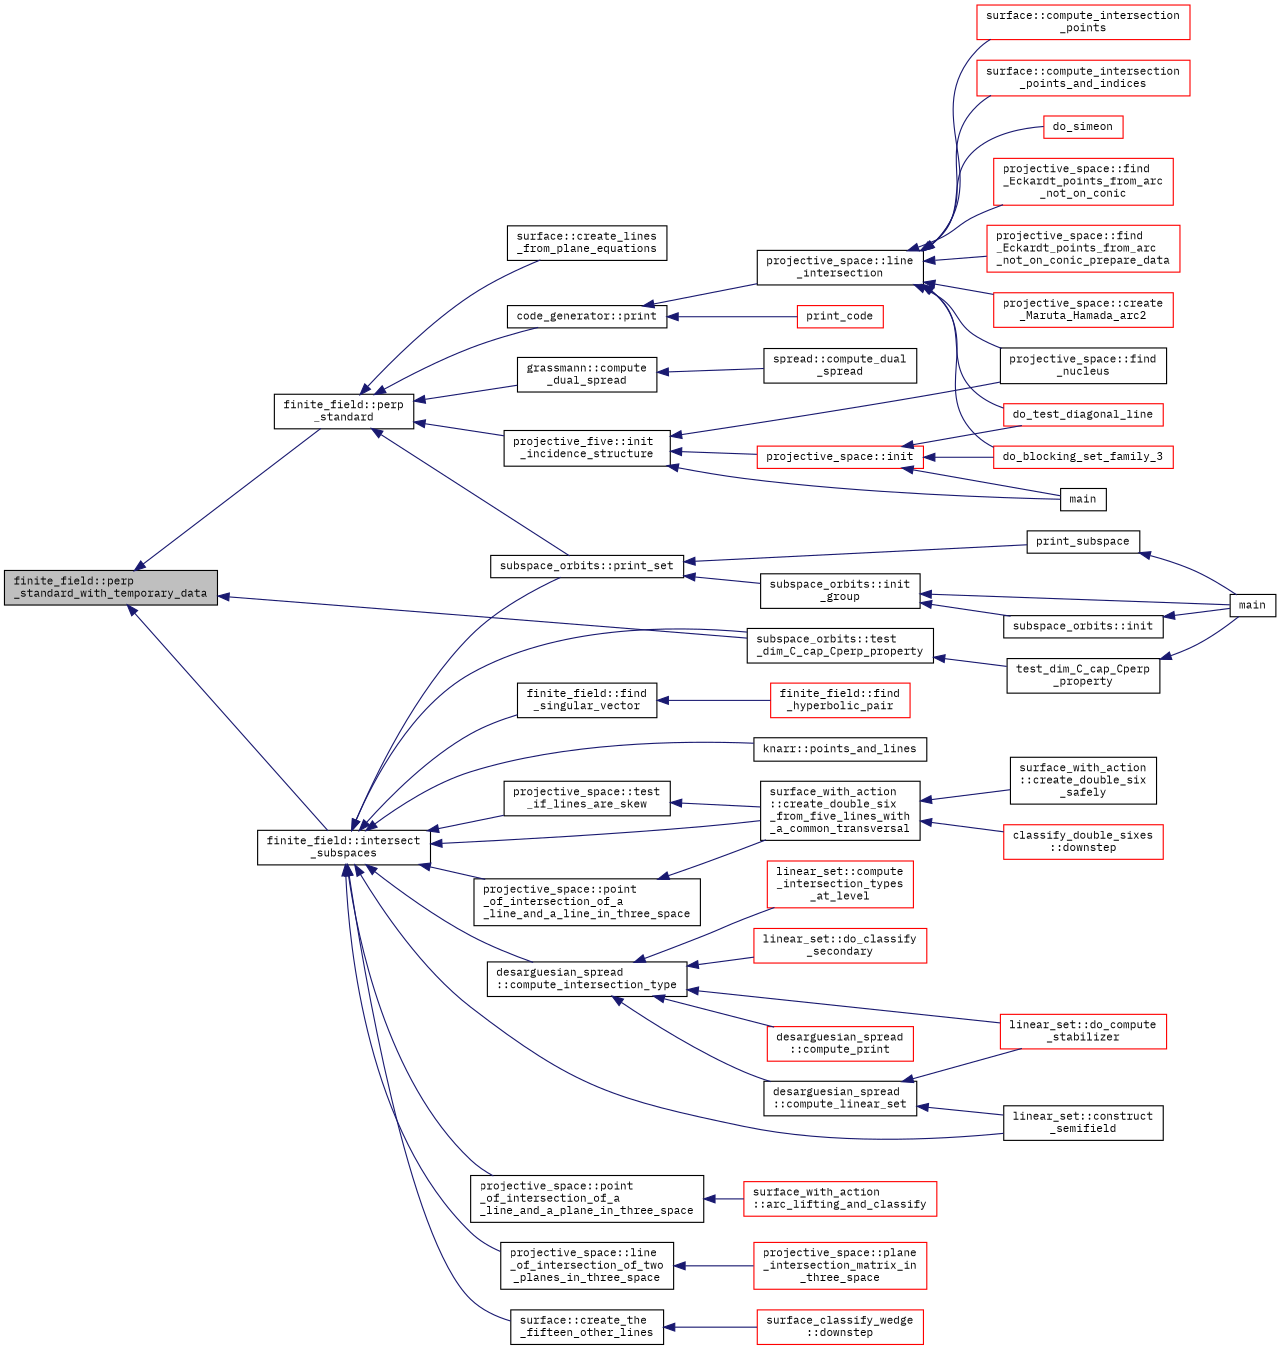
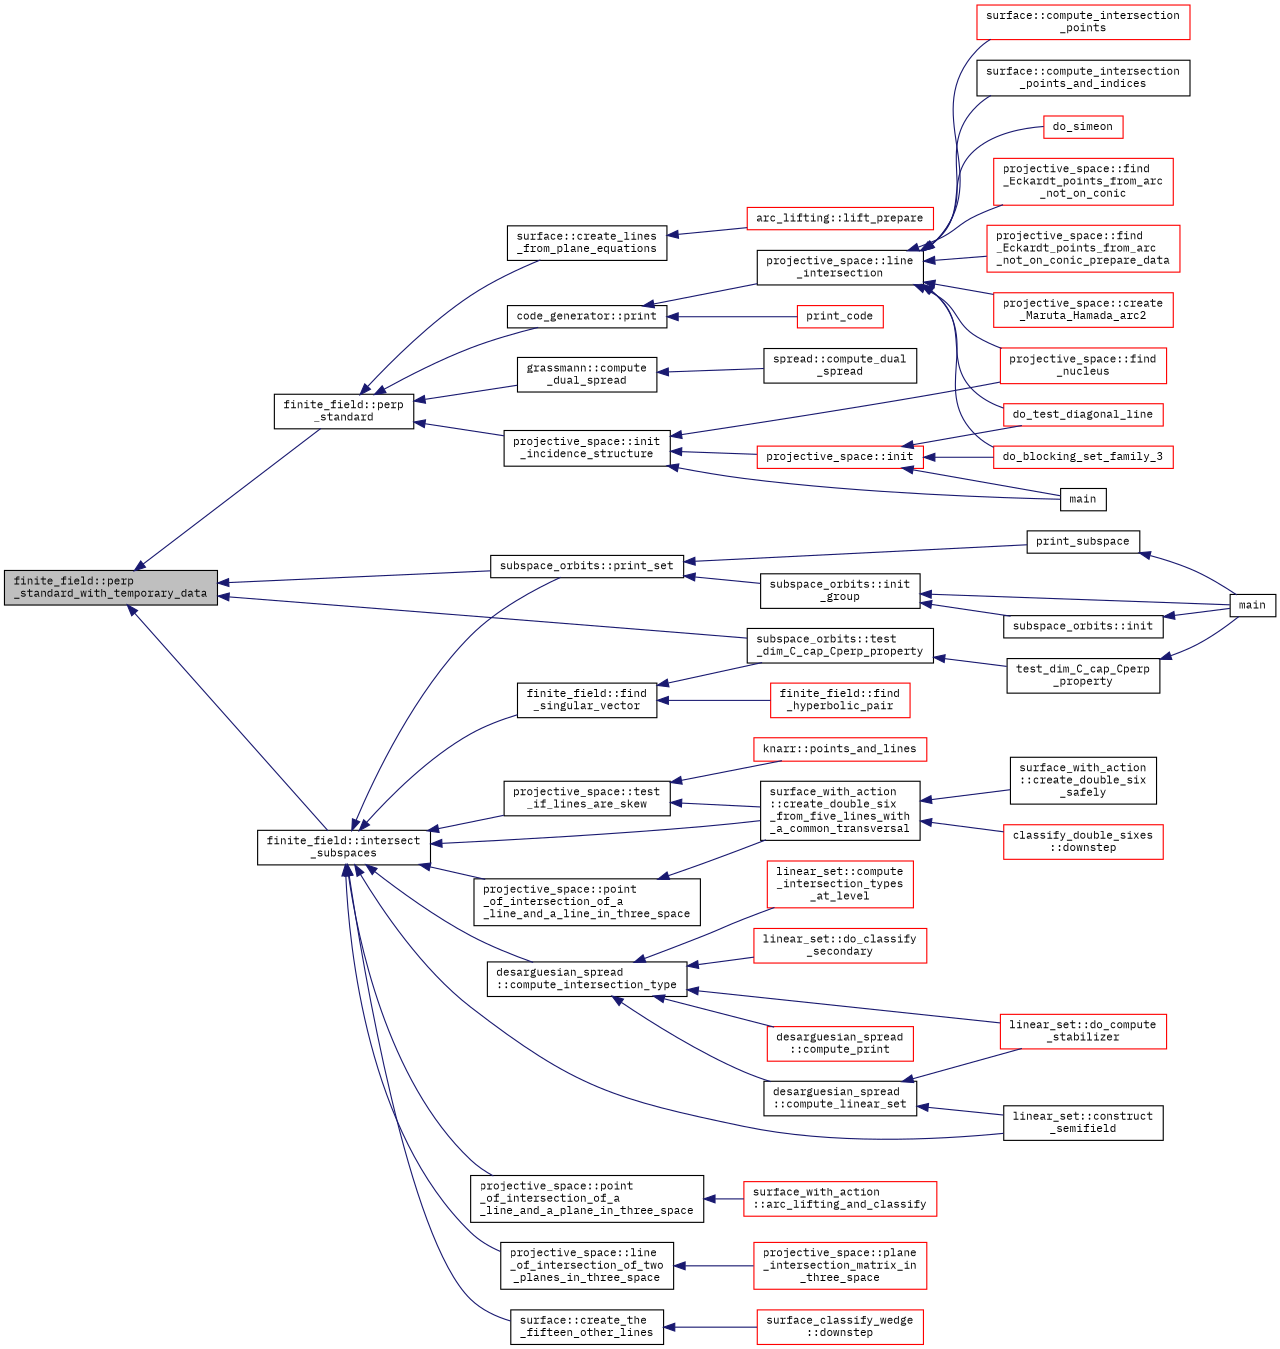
(1083, 78) -> (1083, 78)
none -> (840, 219)
(1083, 366) -> (1083, 366)
(587, 448) -> (587, 448)
(475, 495) -> (360, 577)
(514, 654) -> (715, 673)
(840, 749) -> (840, 749)
(557, 753) -> (732, 770)
